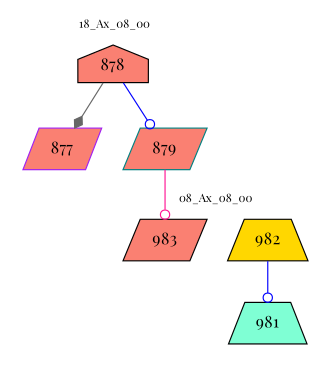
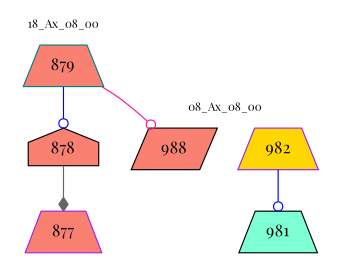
(135, 102) -> (63, 103)
(62, 149) -> (63, 232)
(165, 149) -> (63, 66)
(165, 240) -> (174, 149)
(268, 240) -> (278, 149)
